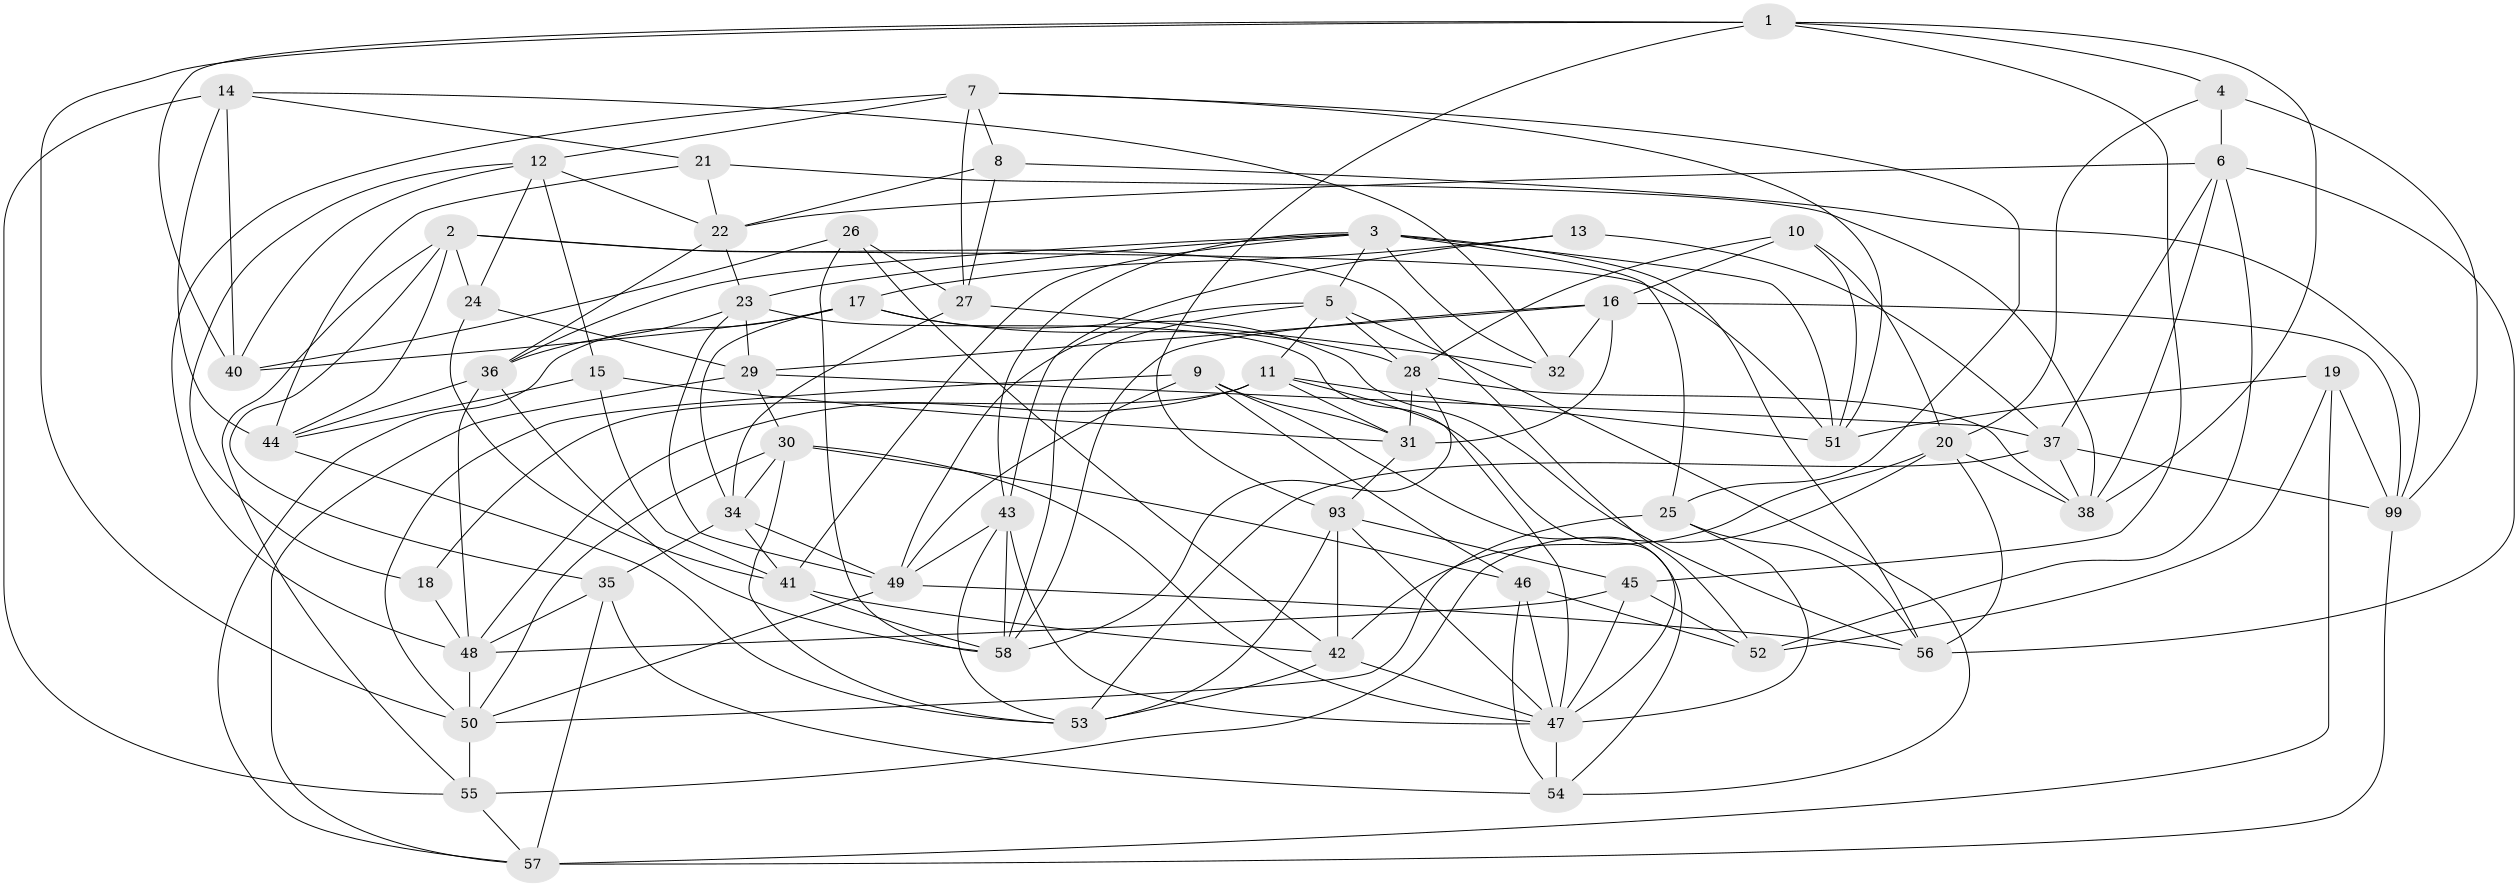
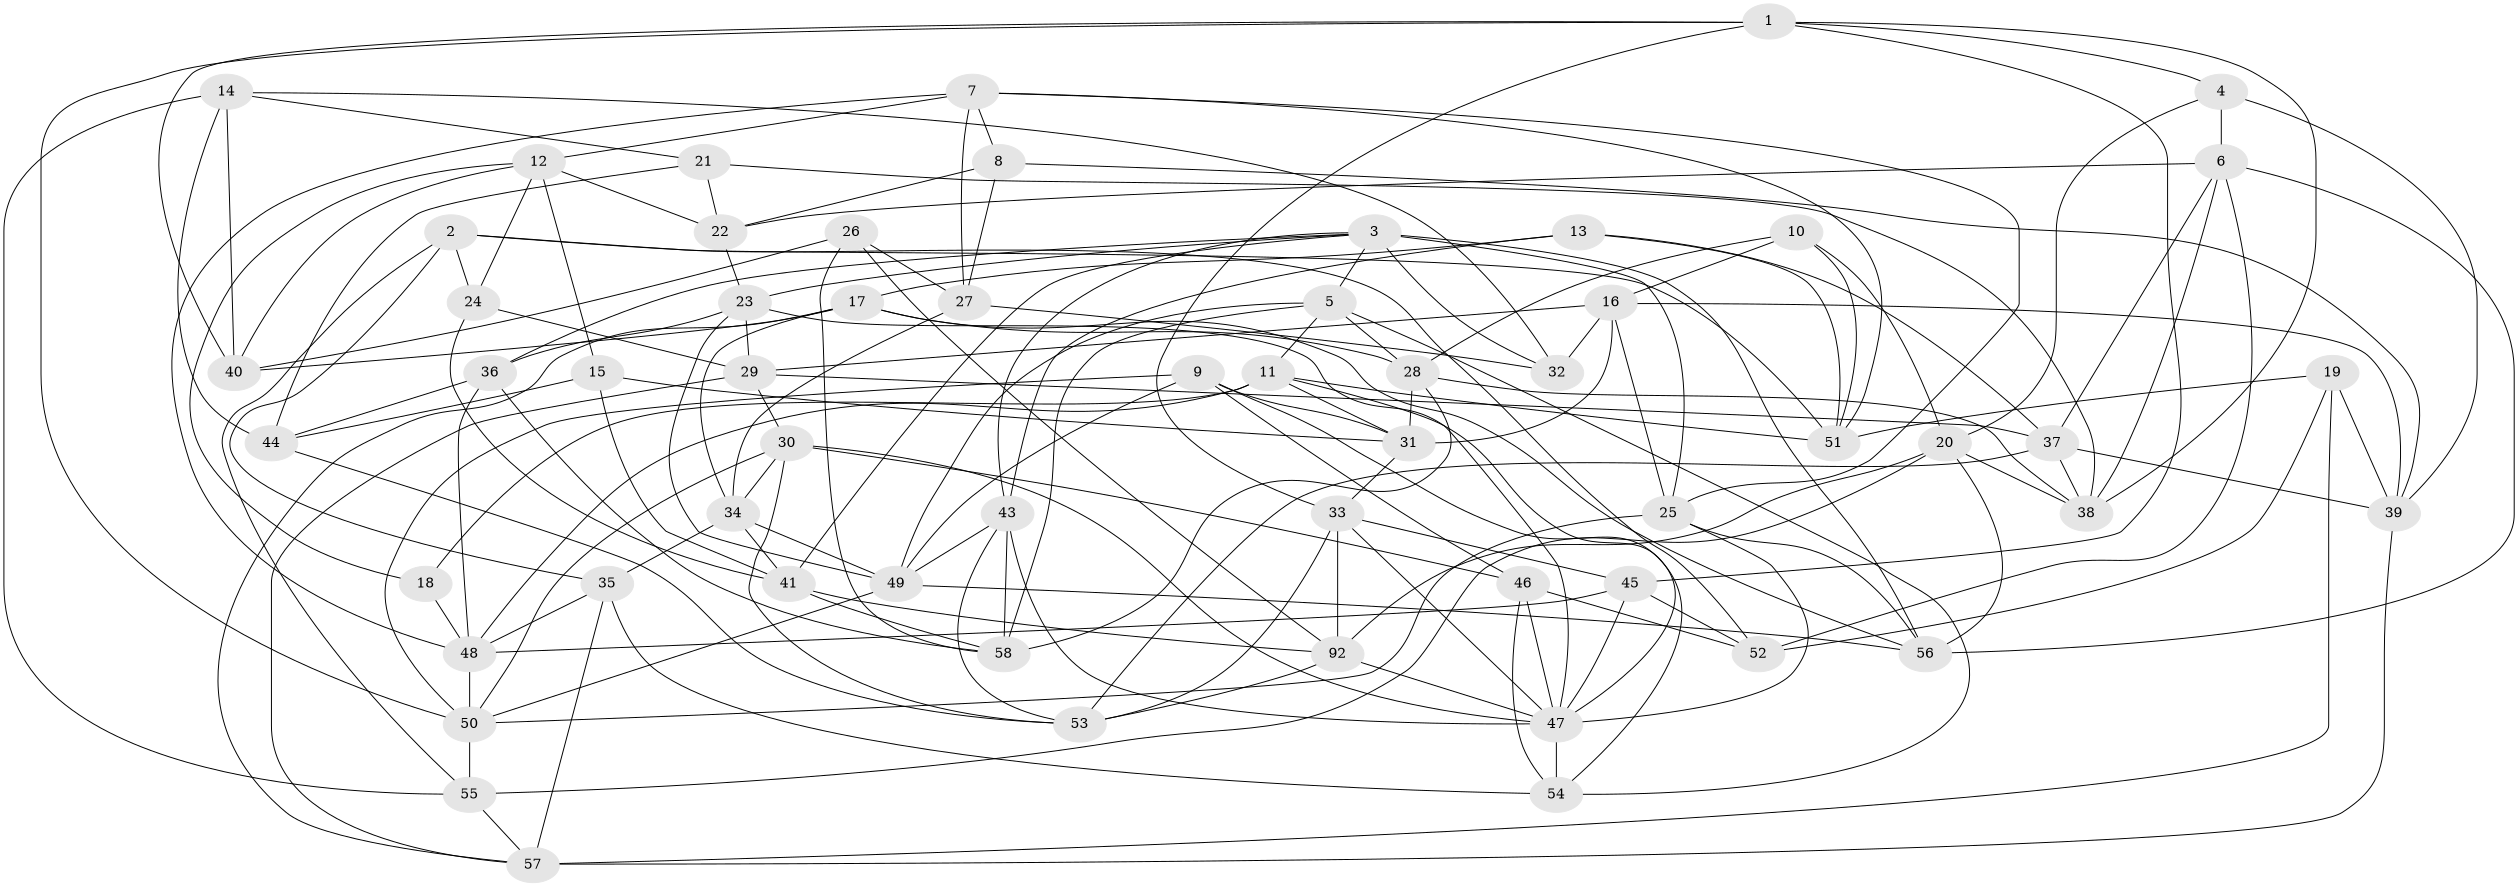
(1665, 266) -> (1805, 282)
(601, 305) -> none
(1211, 342) -> (1639, 404)
(397, 365) -> none
(1338, 514) -> (1338, 514)
(2394, 514) -> (2394, 514)
(1338, 654) -> (1338, 654)
